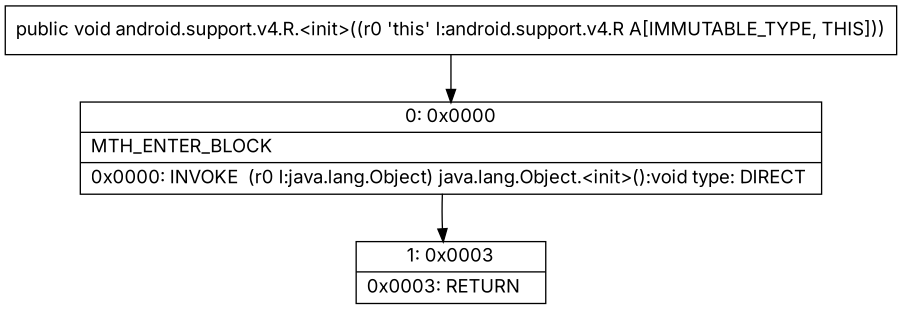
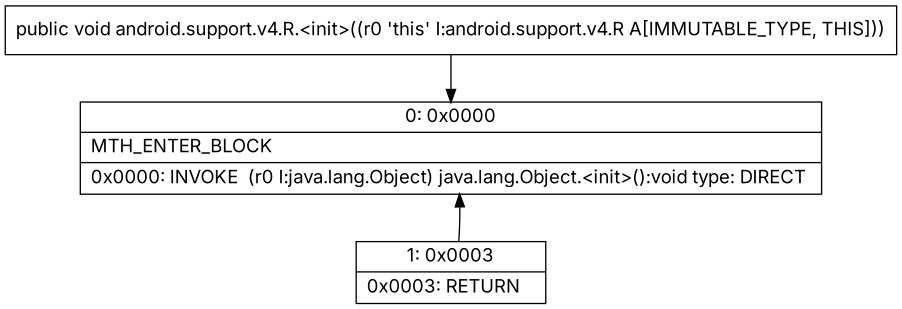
(442, 211) -> (460, 225)
